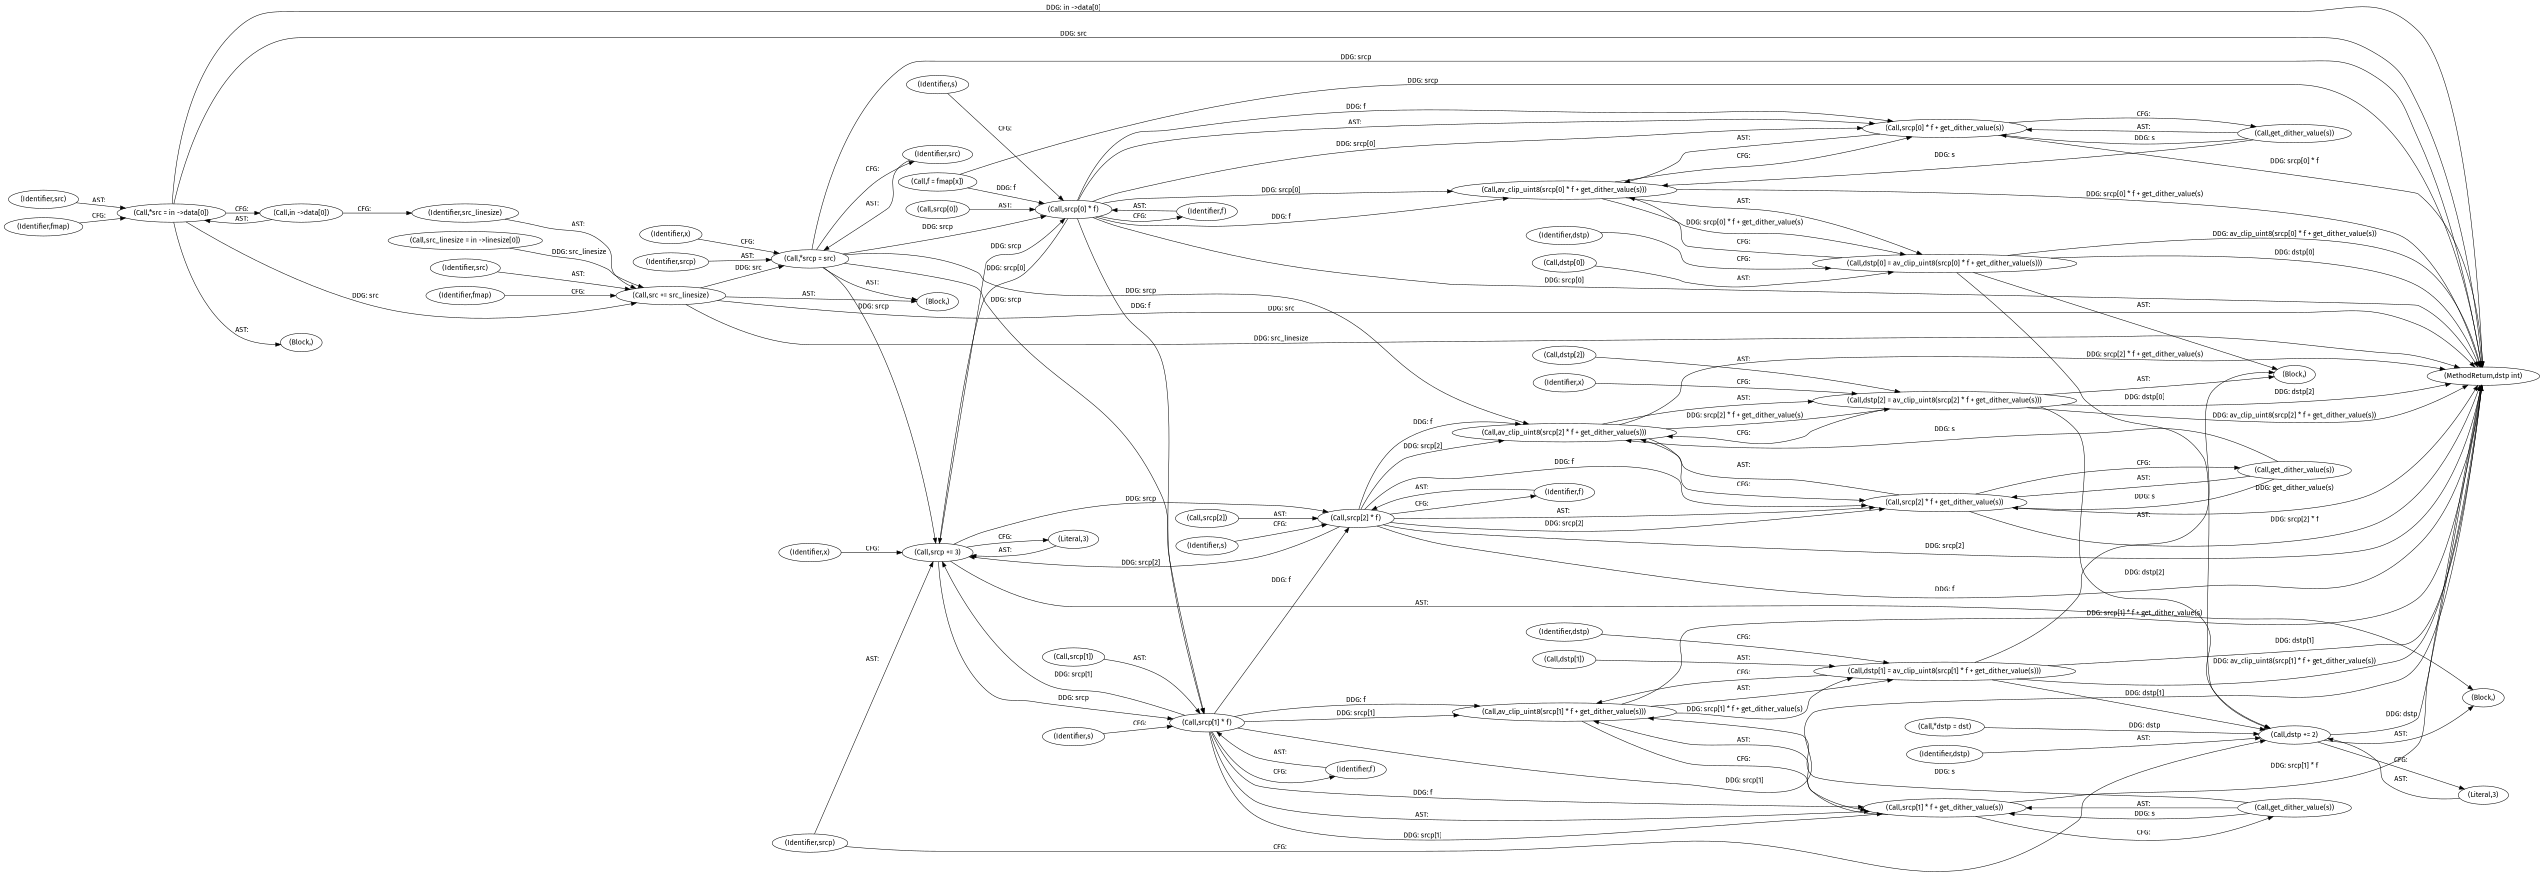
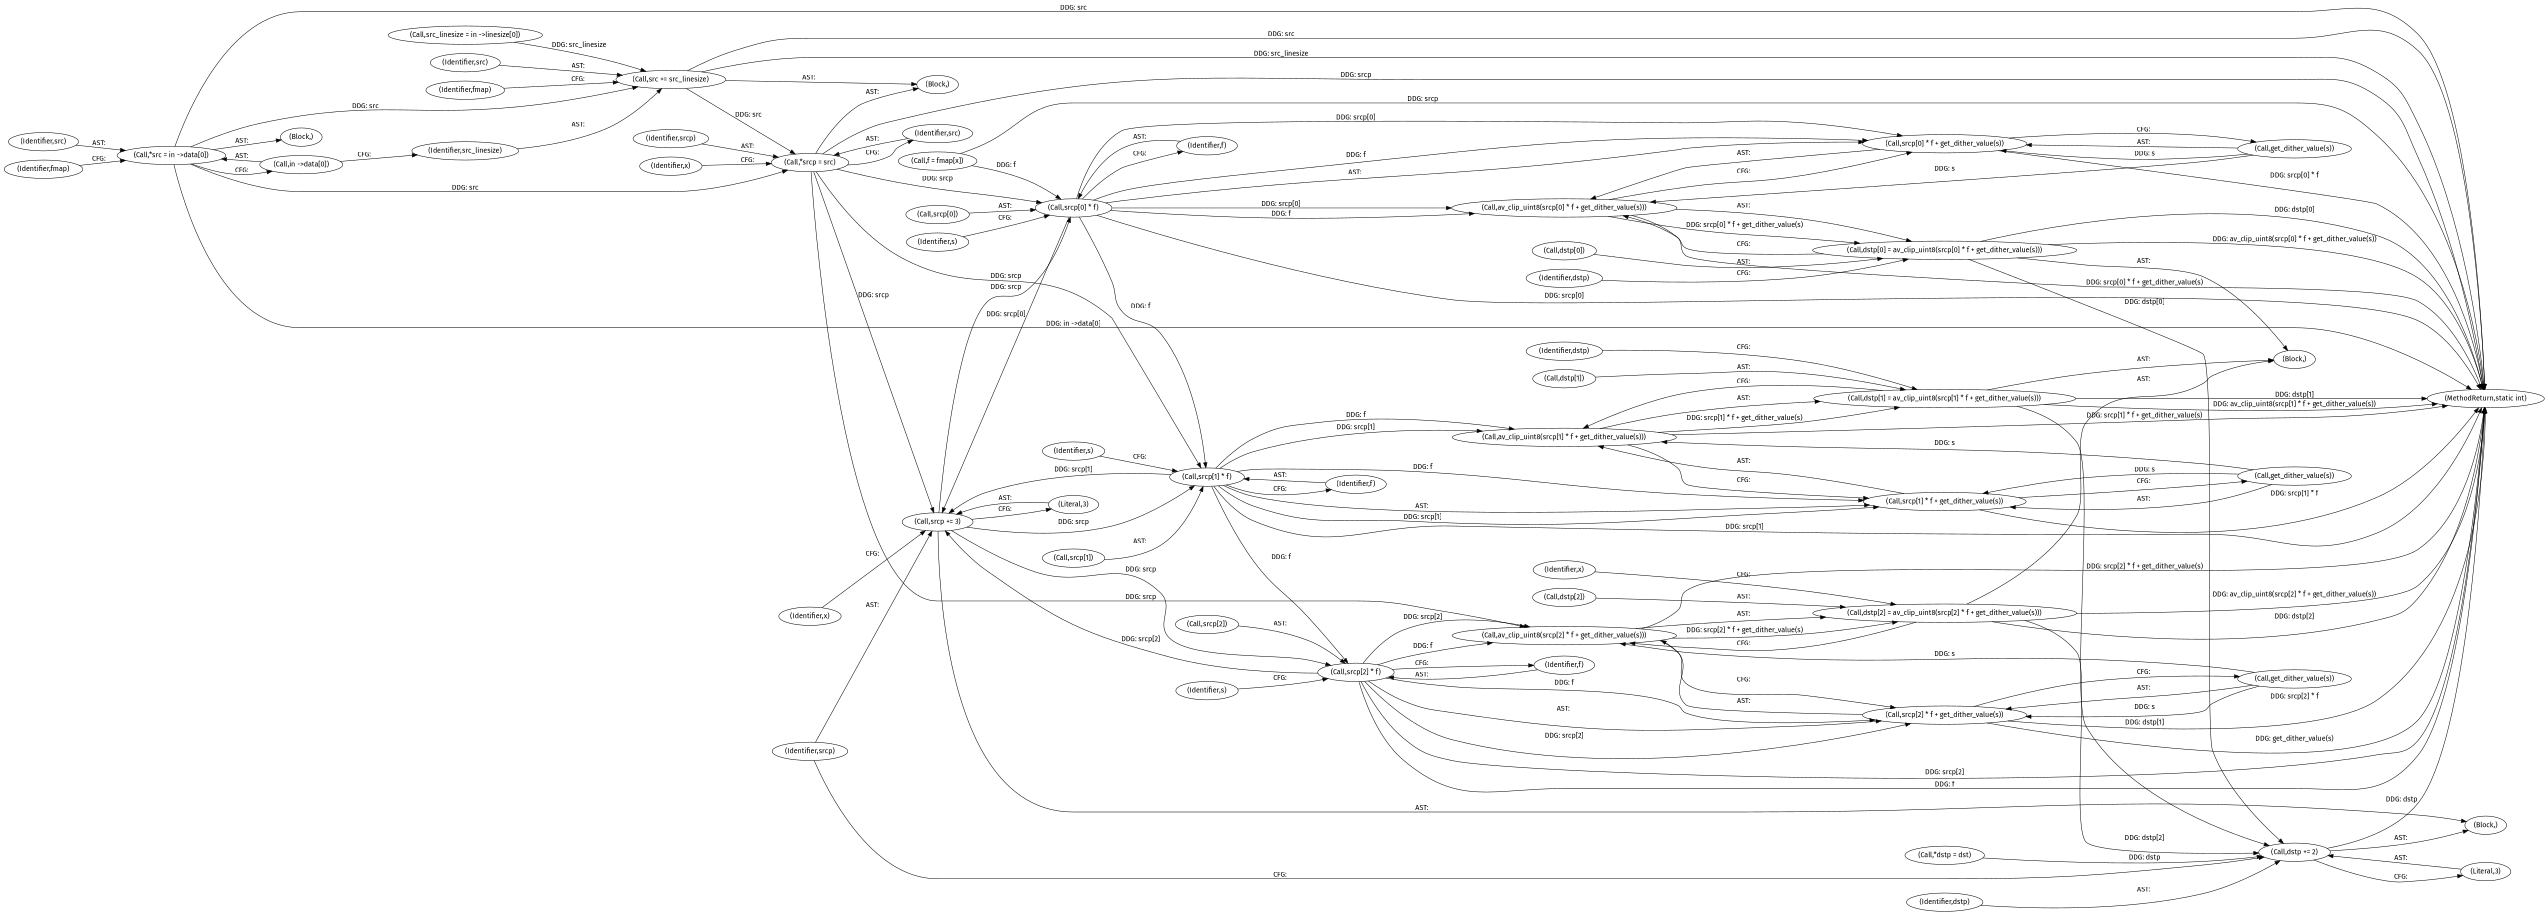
none -> (486, 192)
(2483, 376) -> (2486, 399)
